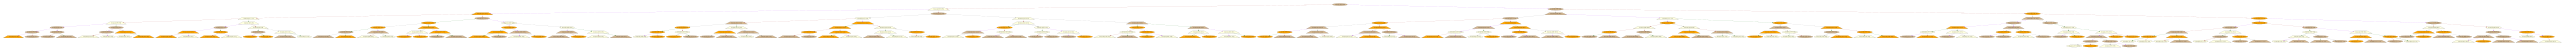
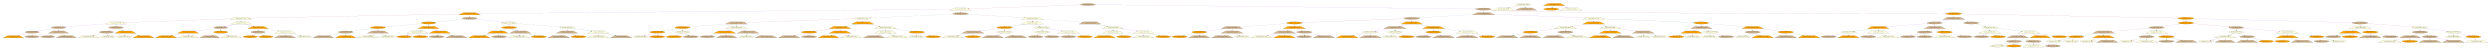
(1668, 23) -> (1594, 23)
(258, 28) -> (258, 28)
(1137, 28) -> none
(1198, 28) -> (1113, 28)
(57, 32) -> (59, 32)
(1147, 32) -> (1554, 5)
(2004, 32) -> (1925, 32)
(2527, 32) -> (2453, 32)
(210, 37) -> (210, 37)
(1390, 37) -> (1304, 37)
(1589, 37) -> (1507, 37)
(1865, 37) -> (1786, 37)
(2116, 37) -> (2040, 37)
(2340, 41) -> (2266, 41)
